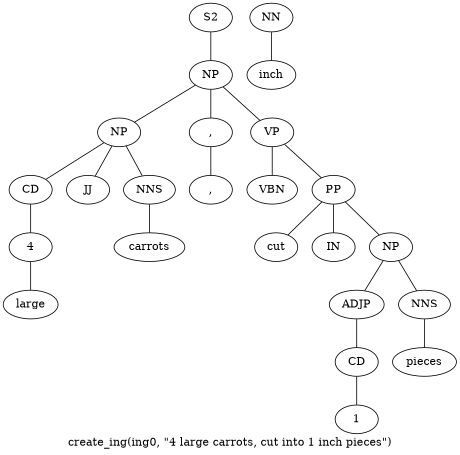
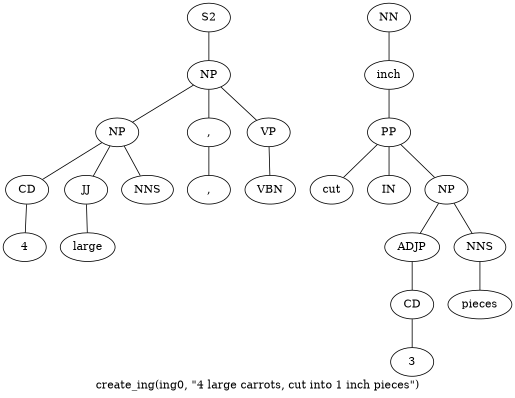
(303, 161) -> (389, 104)
(149, 247) -> none
(31, 276) -> (87, 219)
(357, 419) -> (412, 362)
